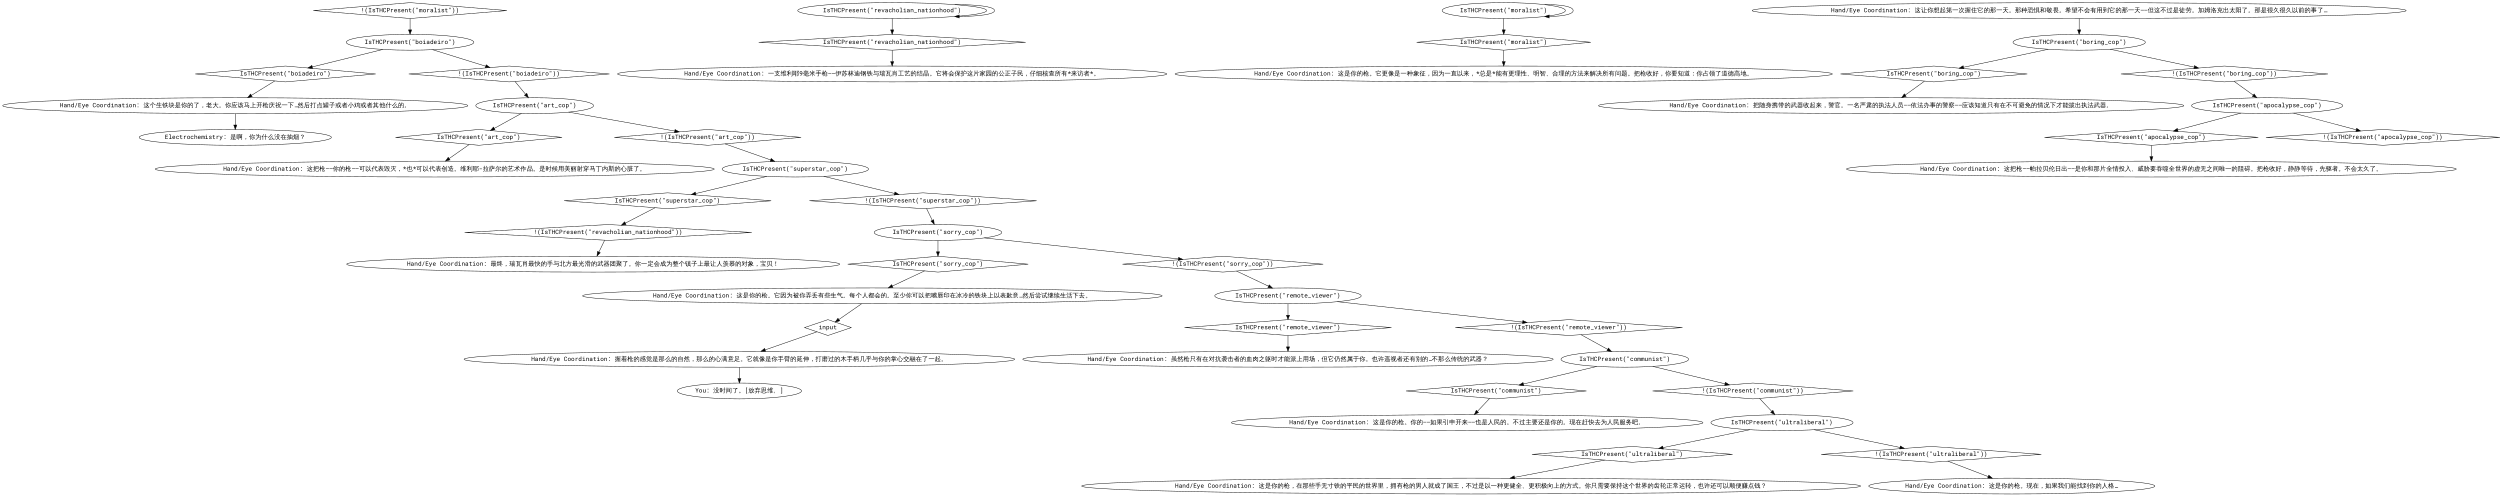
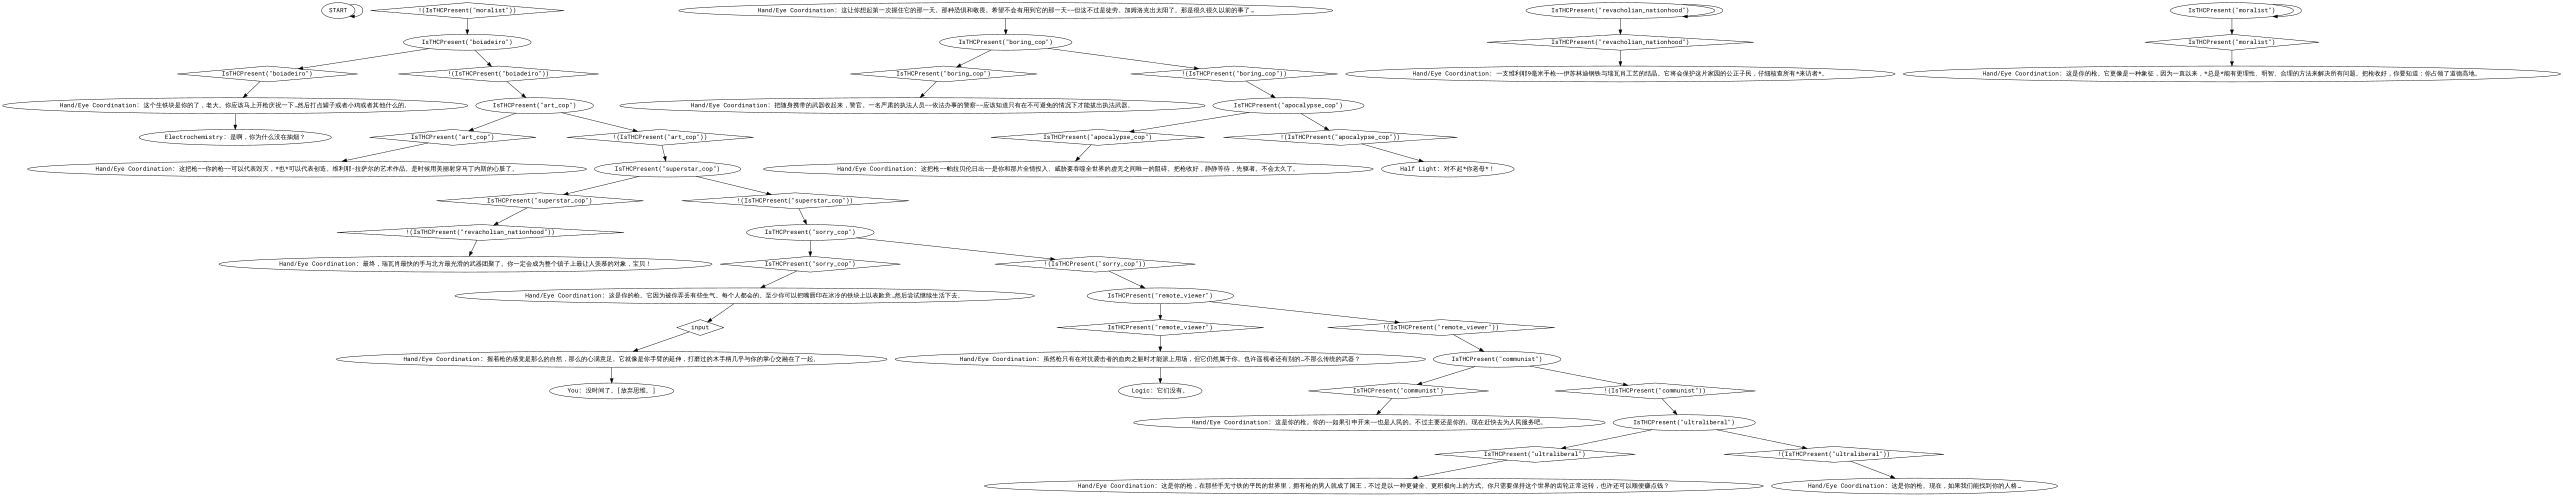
none -> (338, 11)
none -> (1448, 169)
none -> (1160, 391)
